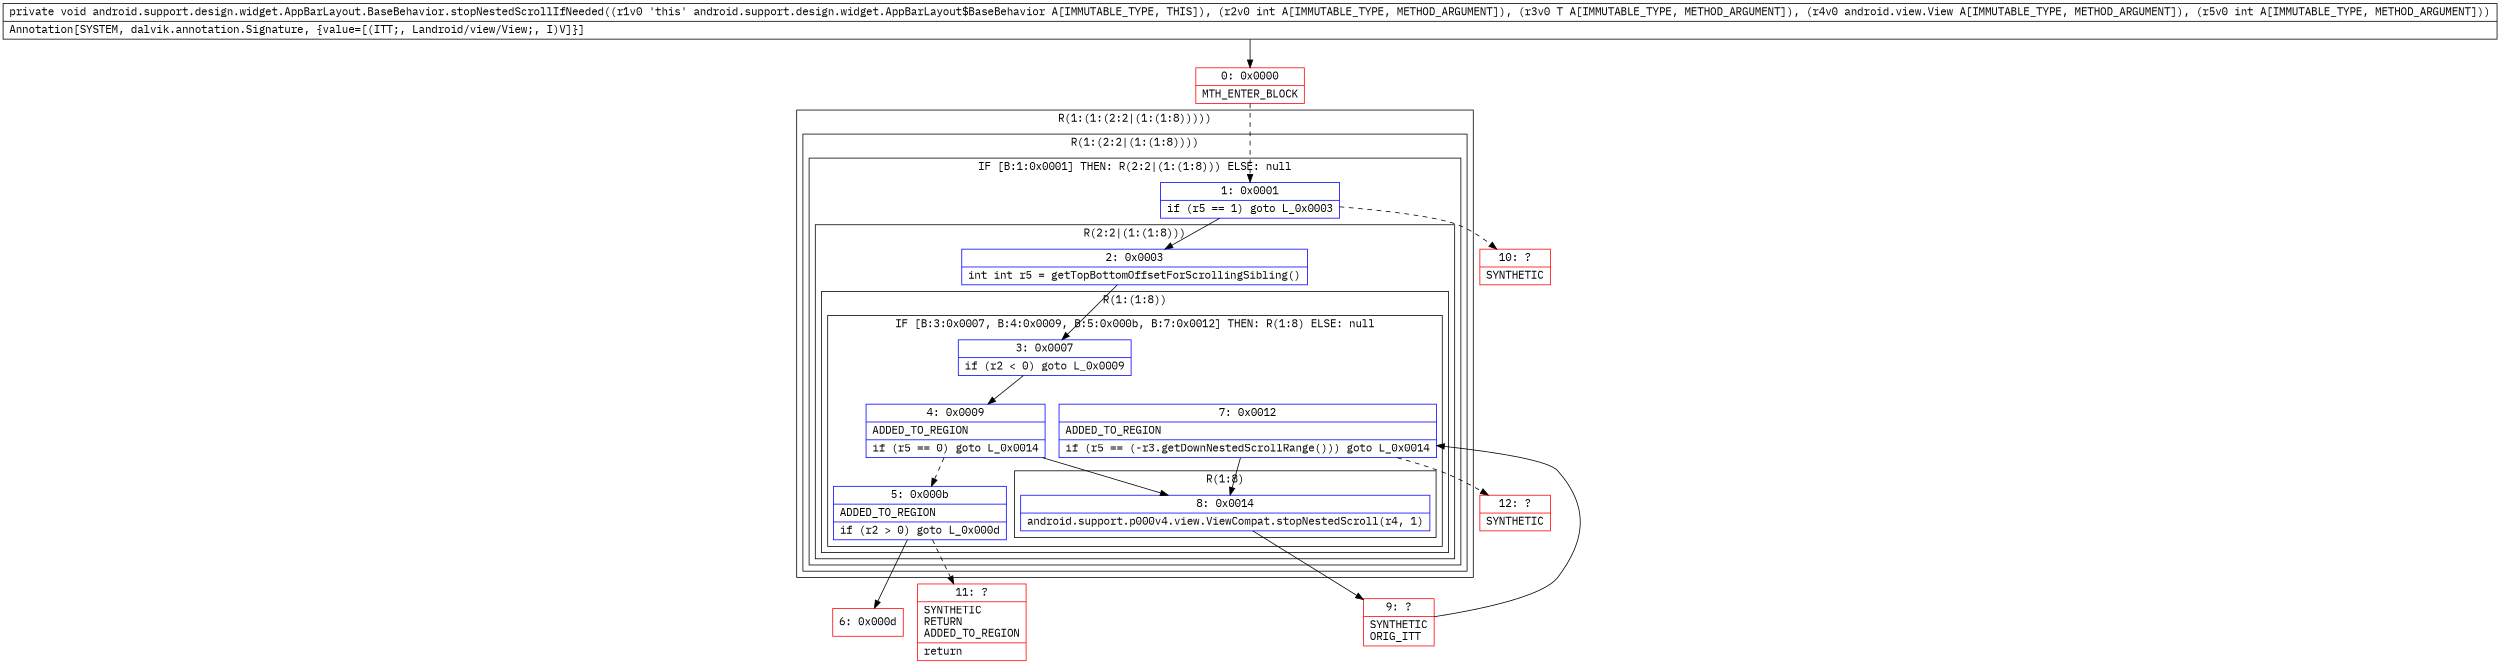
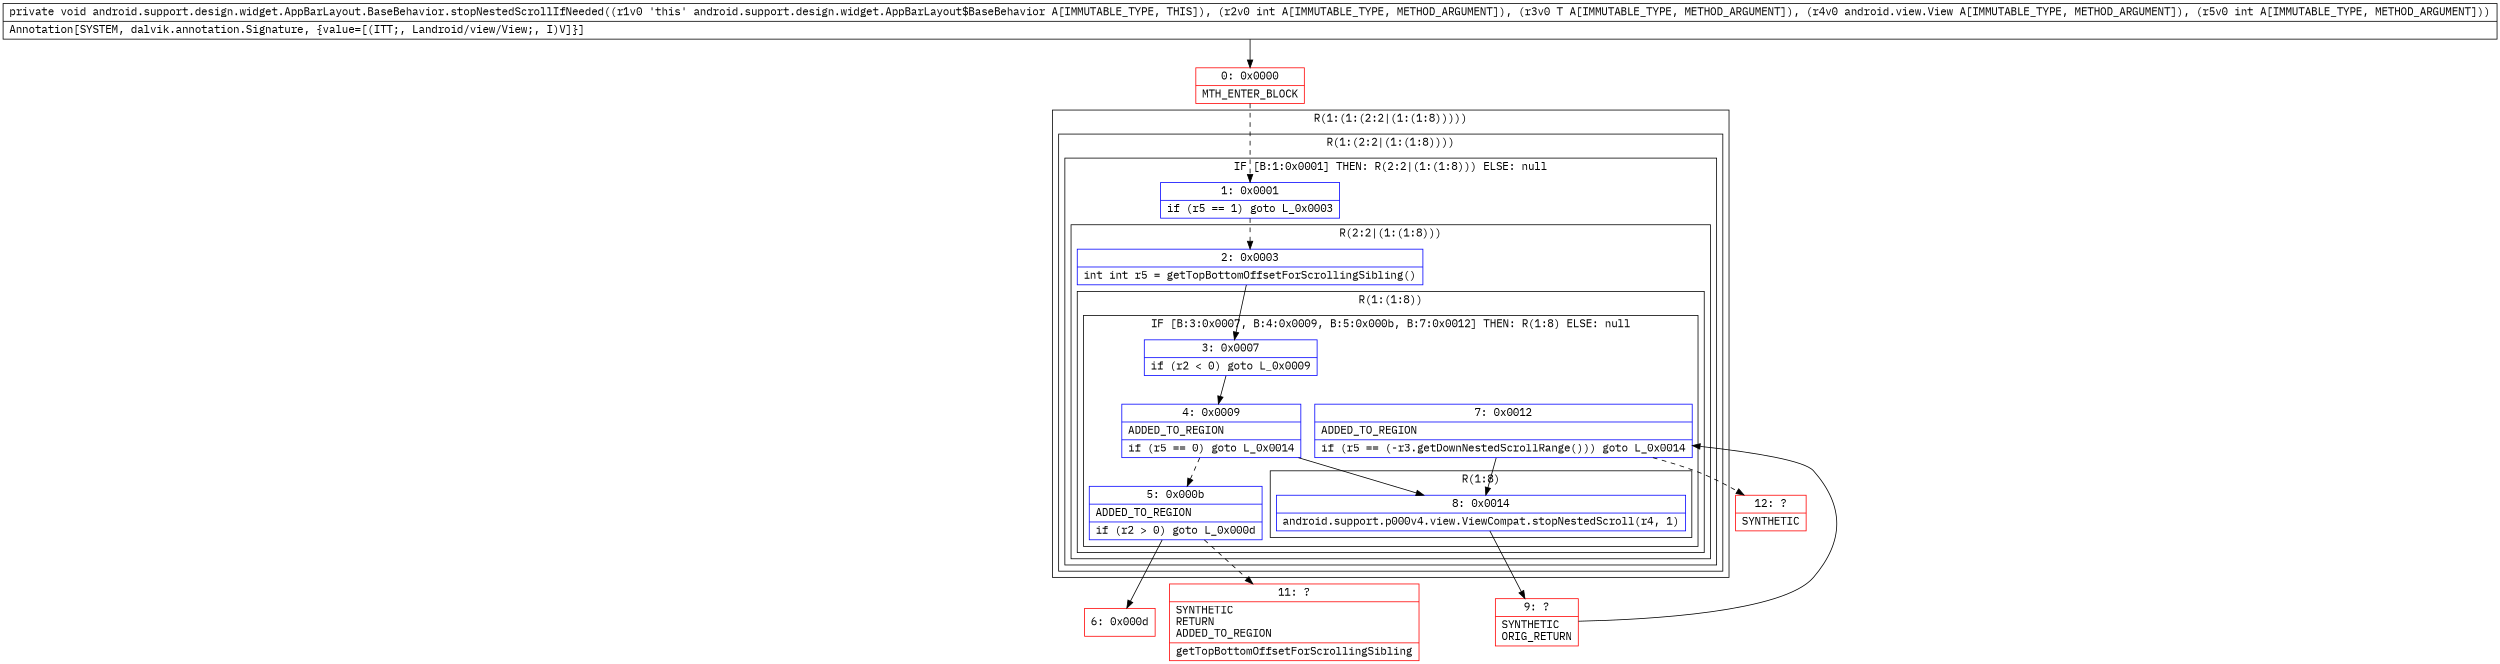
(1196, 232) -> (1250, 230)
(1515, 267) -> none
(1396, 637) -> (1537, 637)
(943, 651) -> (1294, 651)
